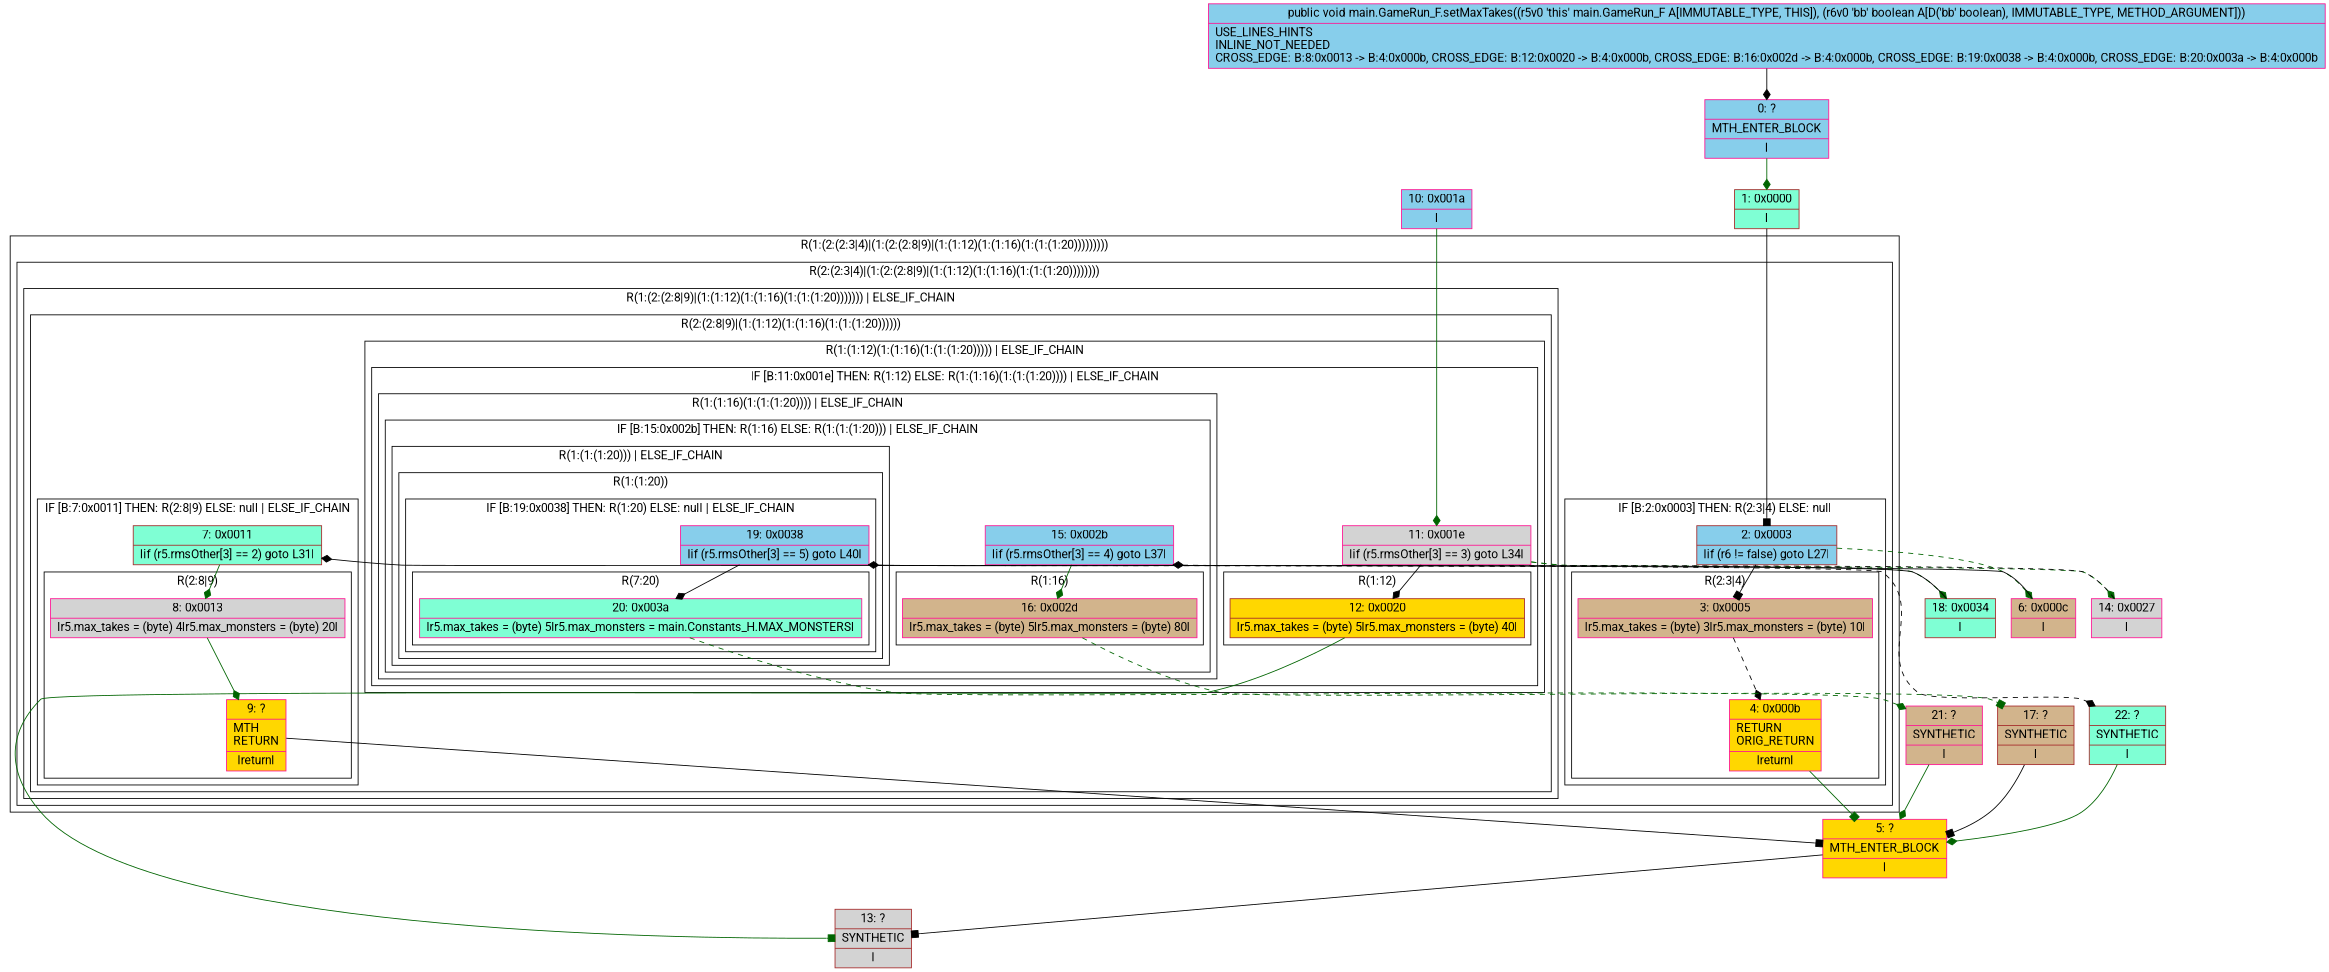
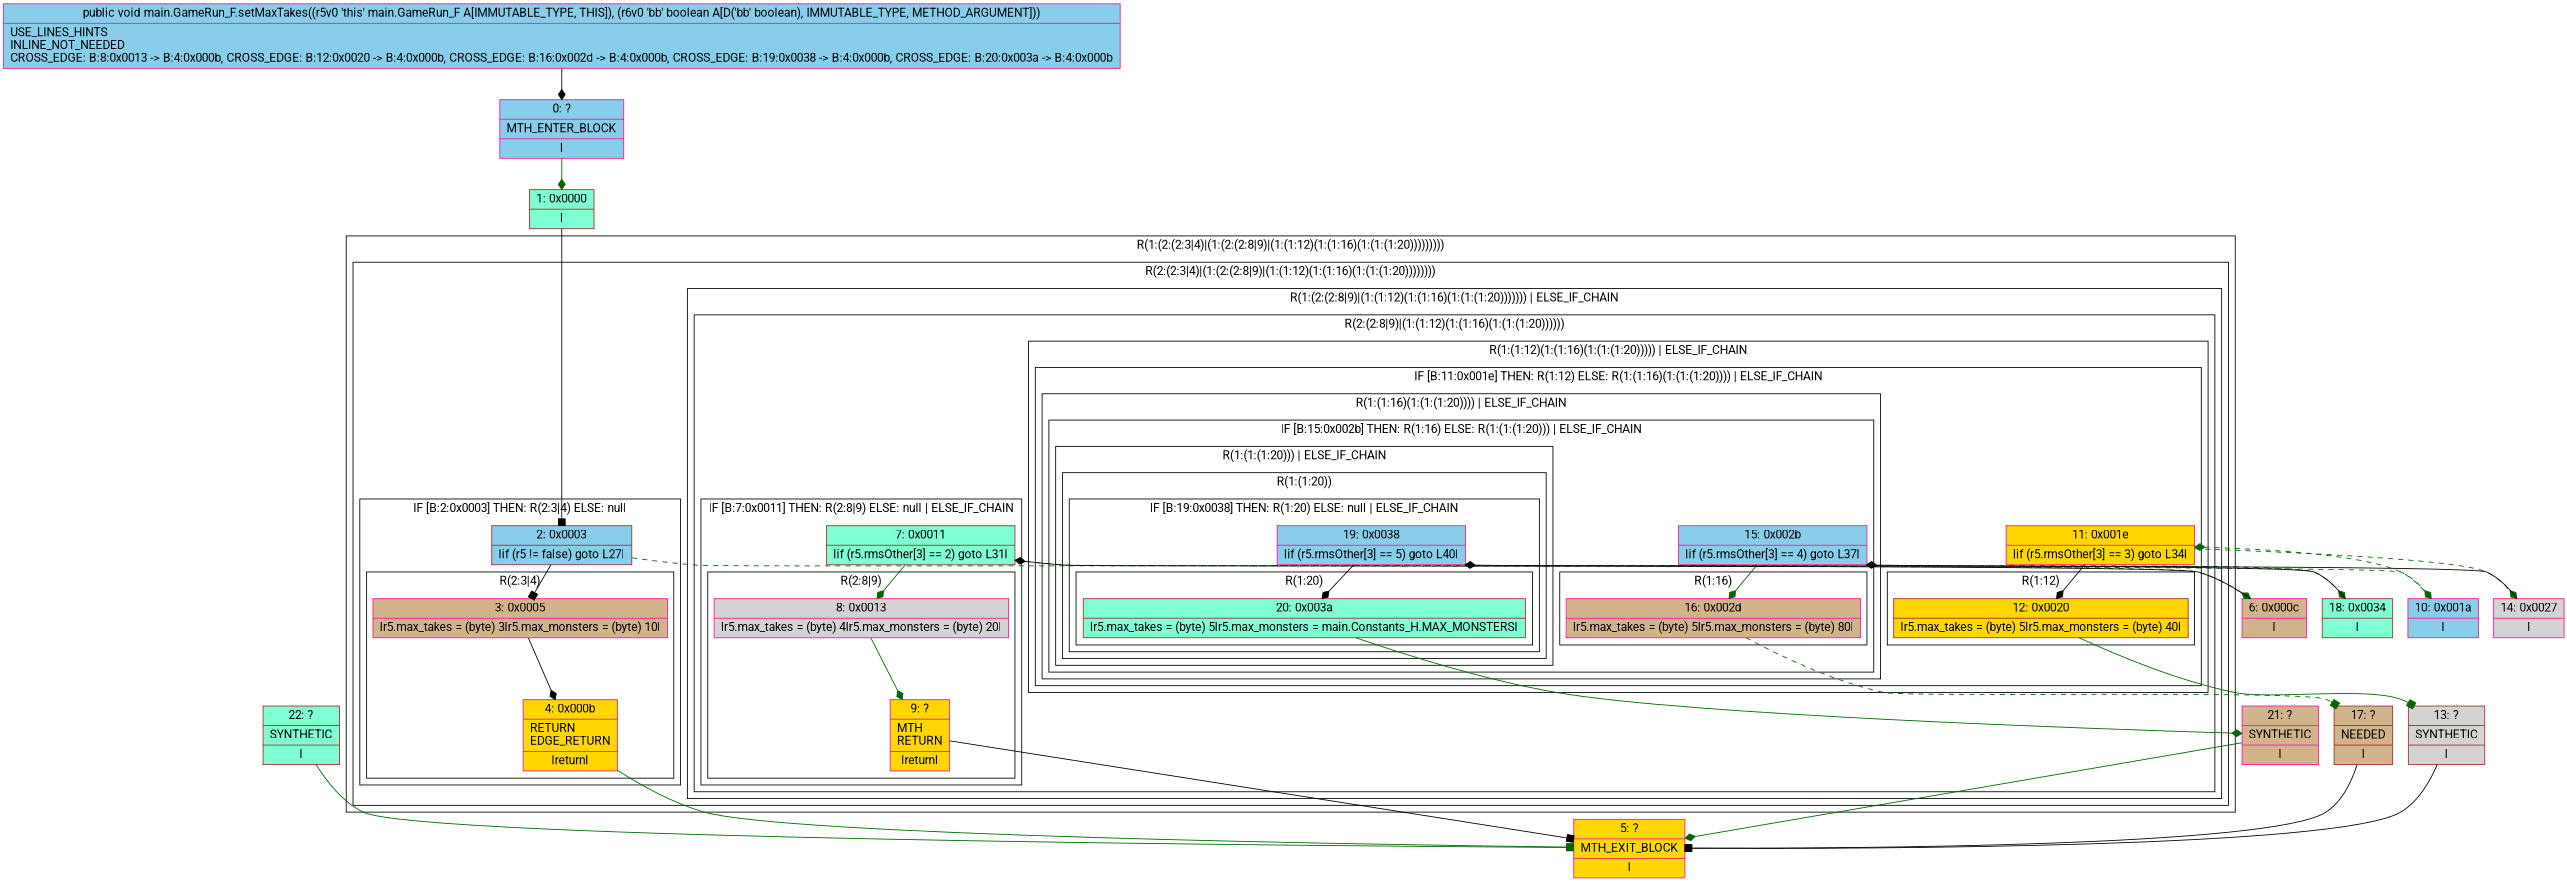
(1437, 379) -> (2371, 563)
(1437, 545) -> (2100, 545)
(1767, 555) -> (562, 555)
(1526, 566) -> none
(1654, 566) -> (2202, 567)
none -> (1723, 566)
(1739, 566) -> (2106, 566)
(641, 582) -> (1304, 582)
(641, 618) -> (1304, 618)
(1745, 664) -> (540, 664)
(1290, 694) -> (1790, 714)
(2036, 735) -> (2363, 735)
(1775, 741) -> (570, 741)
(2050, 825) -> (930, 840)
(1885, 848) -> (1629, 848)
(1371, 894) -> (2233, 837)
